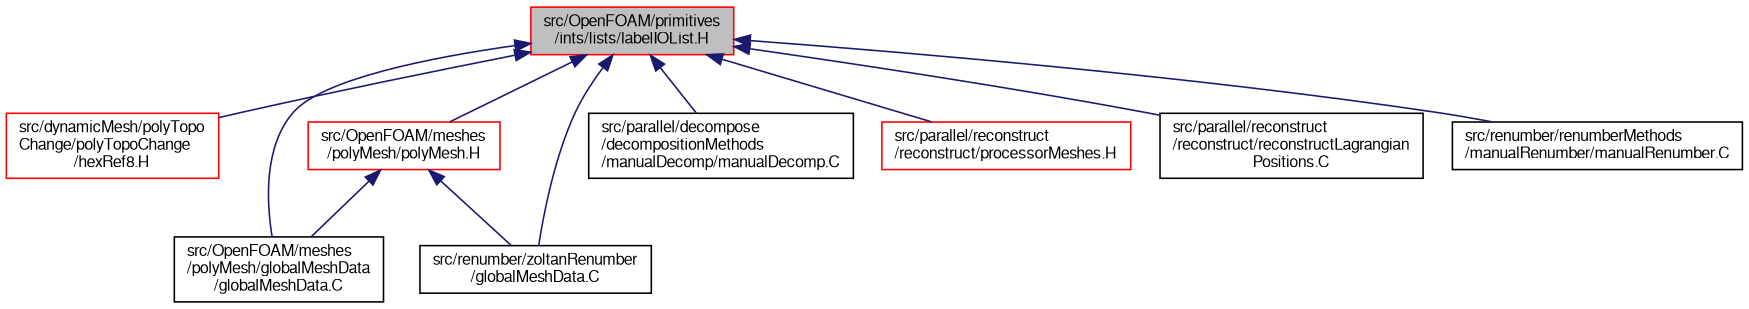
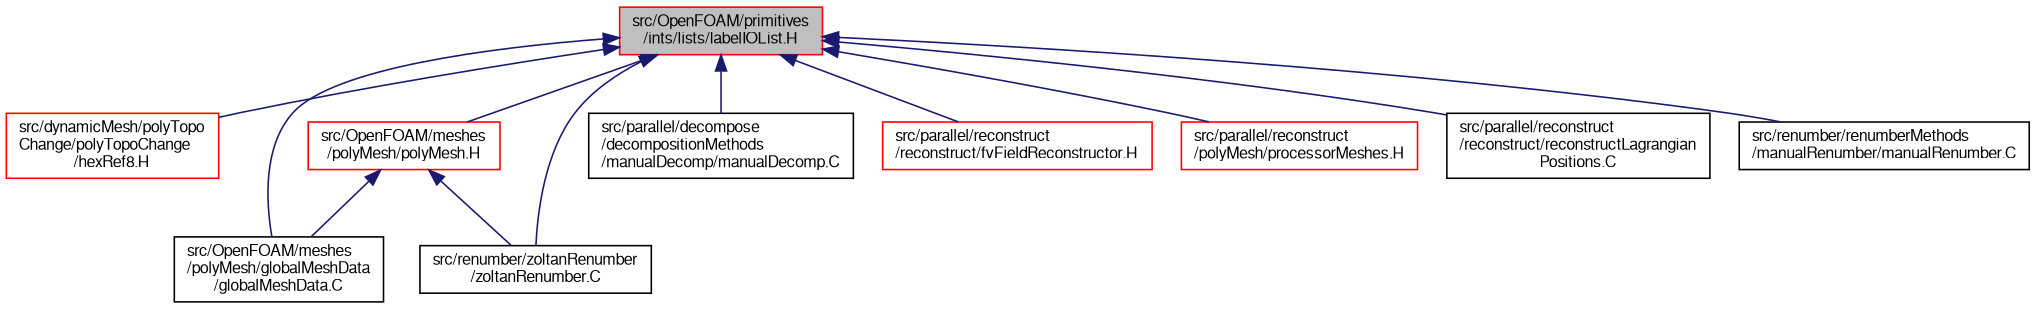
(1006, 146) -> (1299, 146)
none -> (1017, 146)
(536, 269) -> (536, 269)
